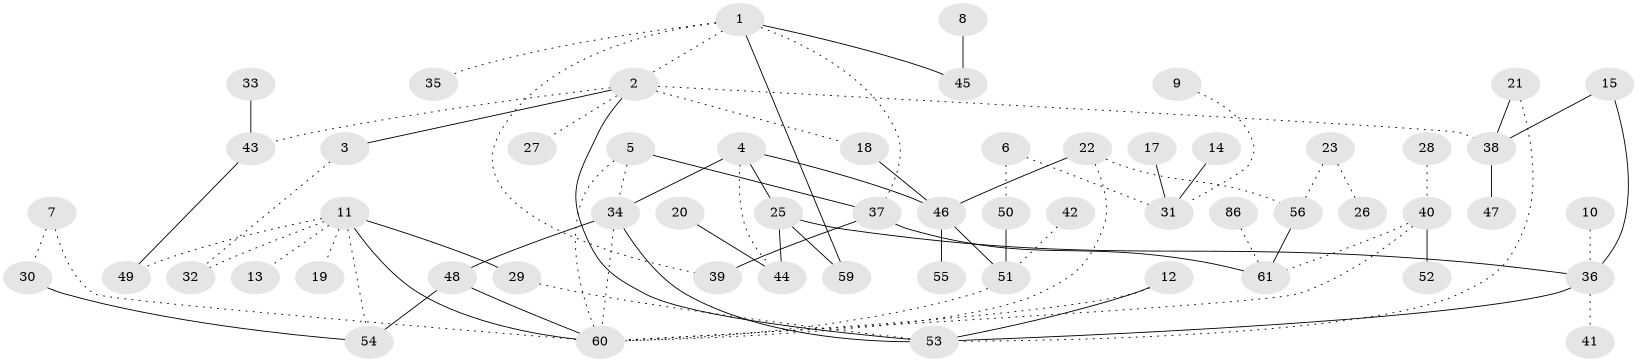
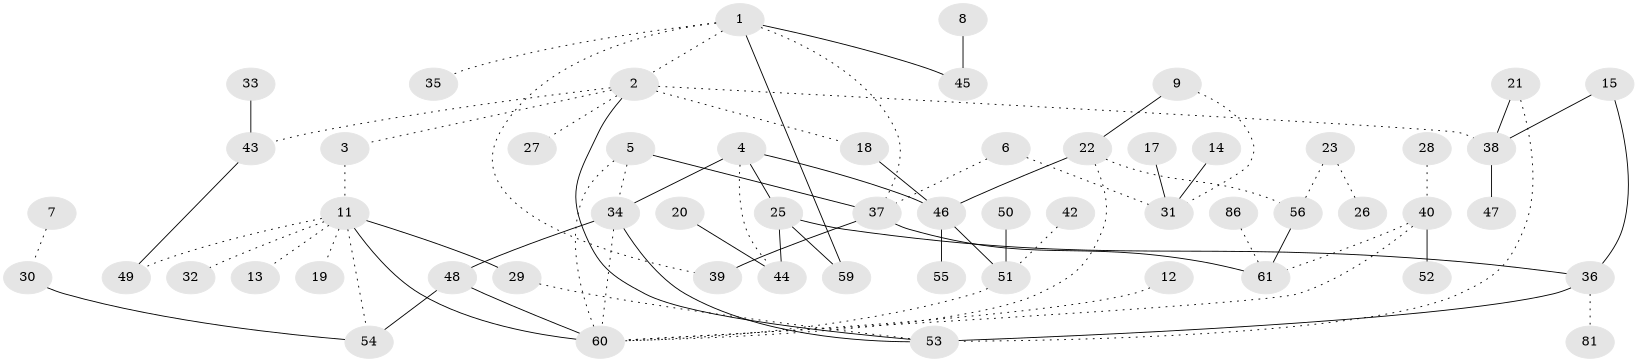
(490, 116) -> (490, 116)
none -> (1131, 117)
(1006, 177) -> (942, 181)
(268, 213) -> (345, 181)
(1590, 213) -> none
(297, 316) -> none
(1030, 321) -> none
(1590, 342) -> (1590, 342)
